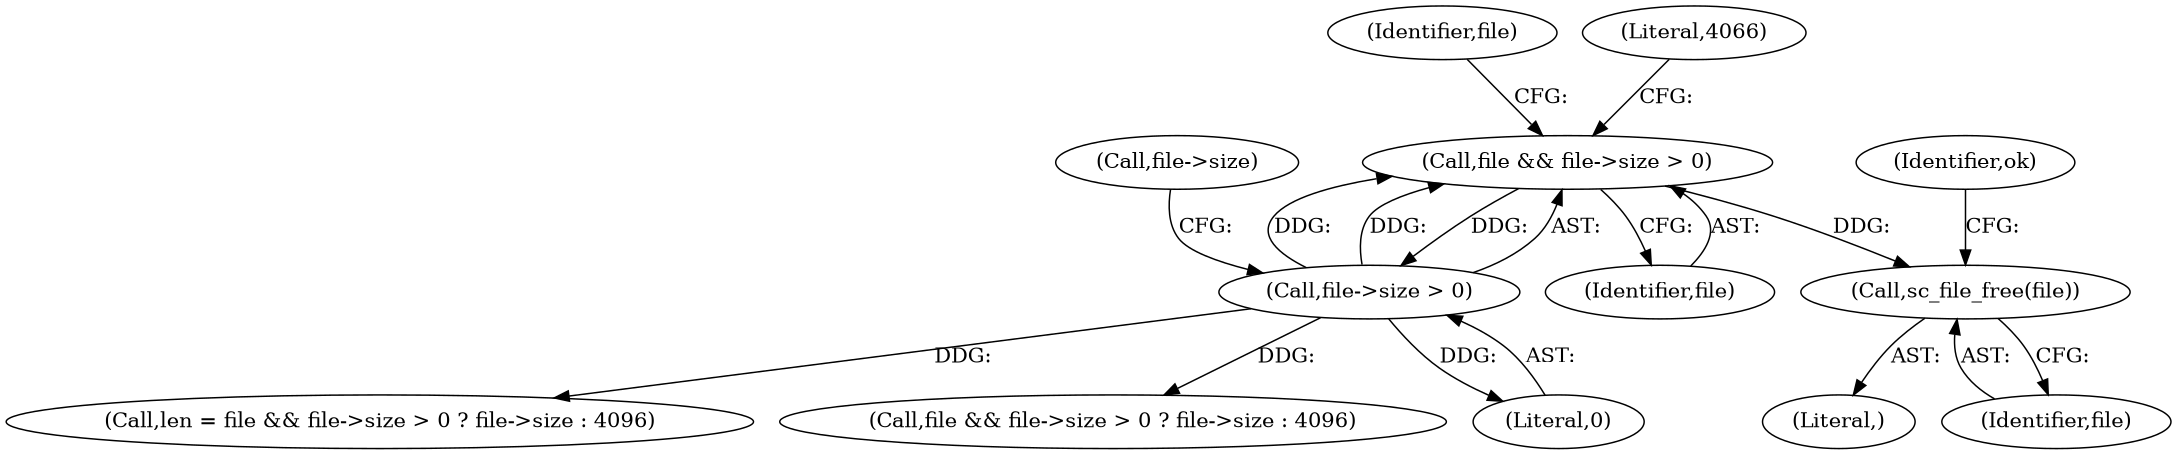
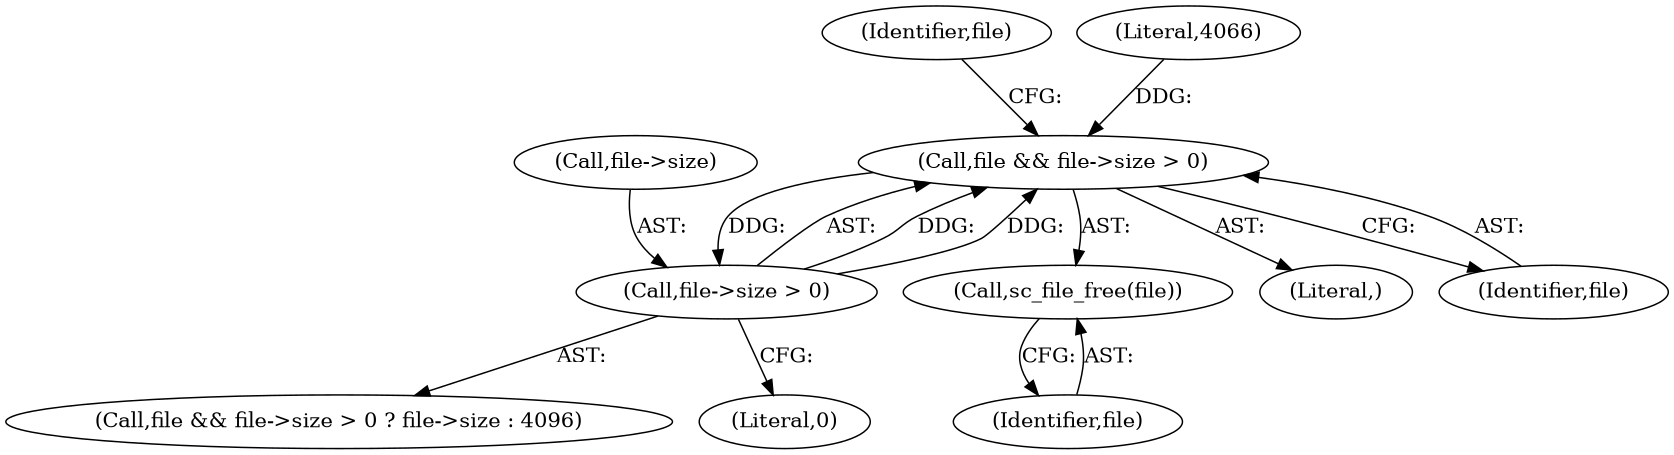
(1670, 98) -> (1167, 98)
(1966, 162) -> none
(1209, 227) -> (666, 227)
(1865, 227) -> (1110, 227)
(1890, 347) -> (1198, 226)
(1510, 351) -> none
(1290, 357) -> (585, 357)
(1471, 357) -> (790, 357)
(380, 422) -> none
